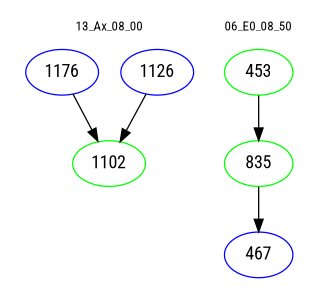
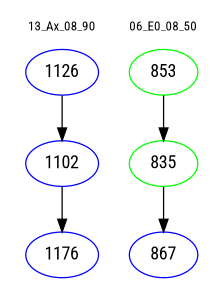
(110, 27) -> (62, 27)
(259, 72) -> (164, 72)
(82, 112) -> (62, 203)
(109, 164) -> (62, 164)
(259, 255) -> (164, 255)
